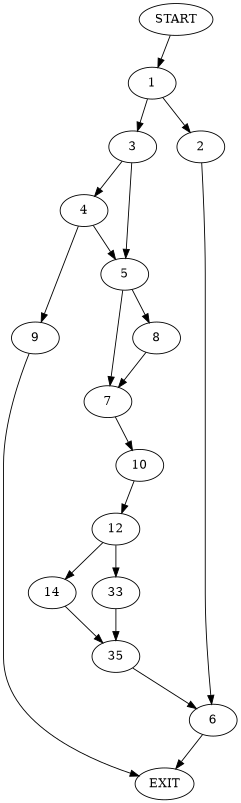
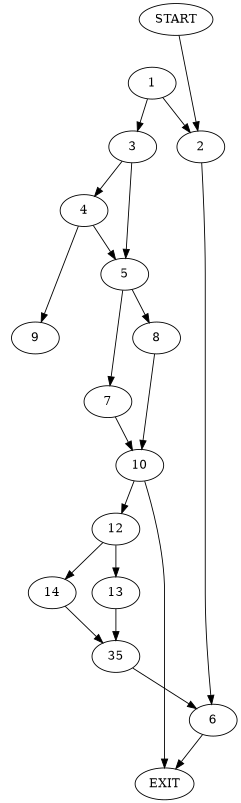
(166, 47) -> (188, 79)
(135, 366) -> (149, 397)
(116, 593) -> (116, 593)
(4, 595) -> (165, 619)
